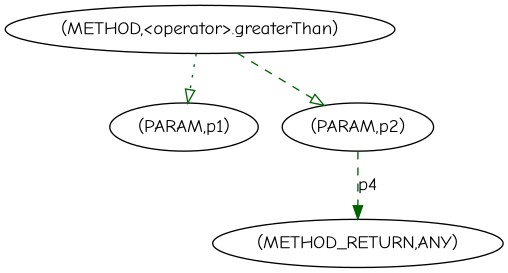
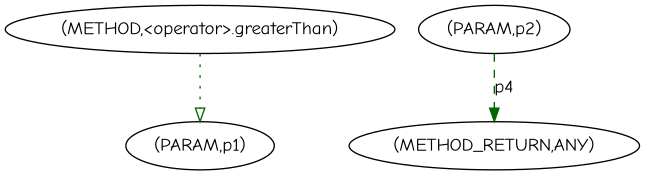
(275, 76) -> none
